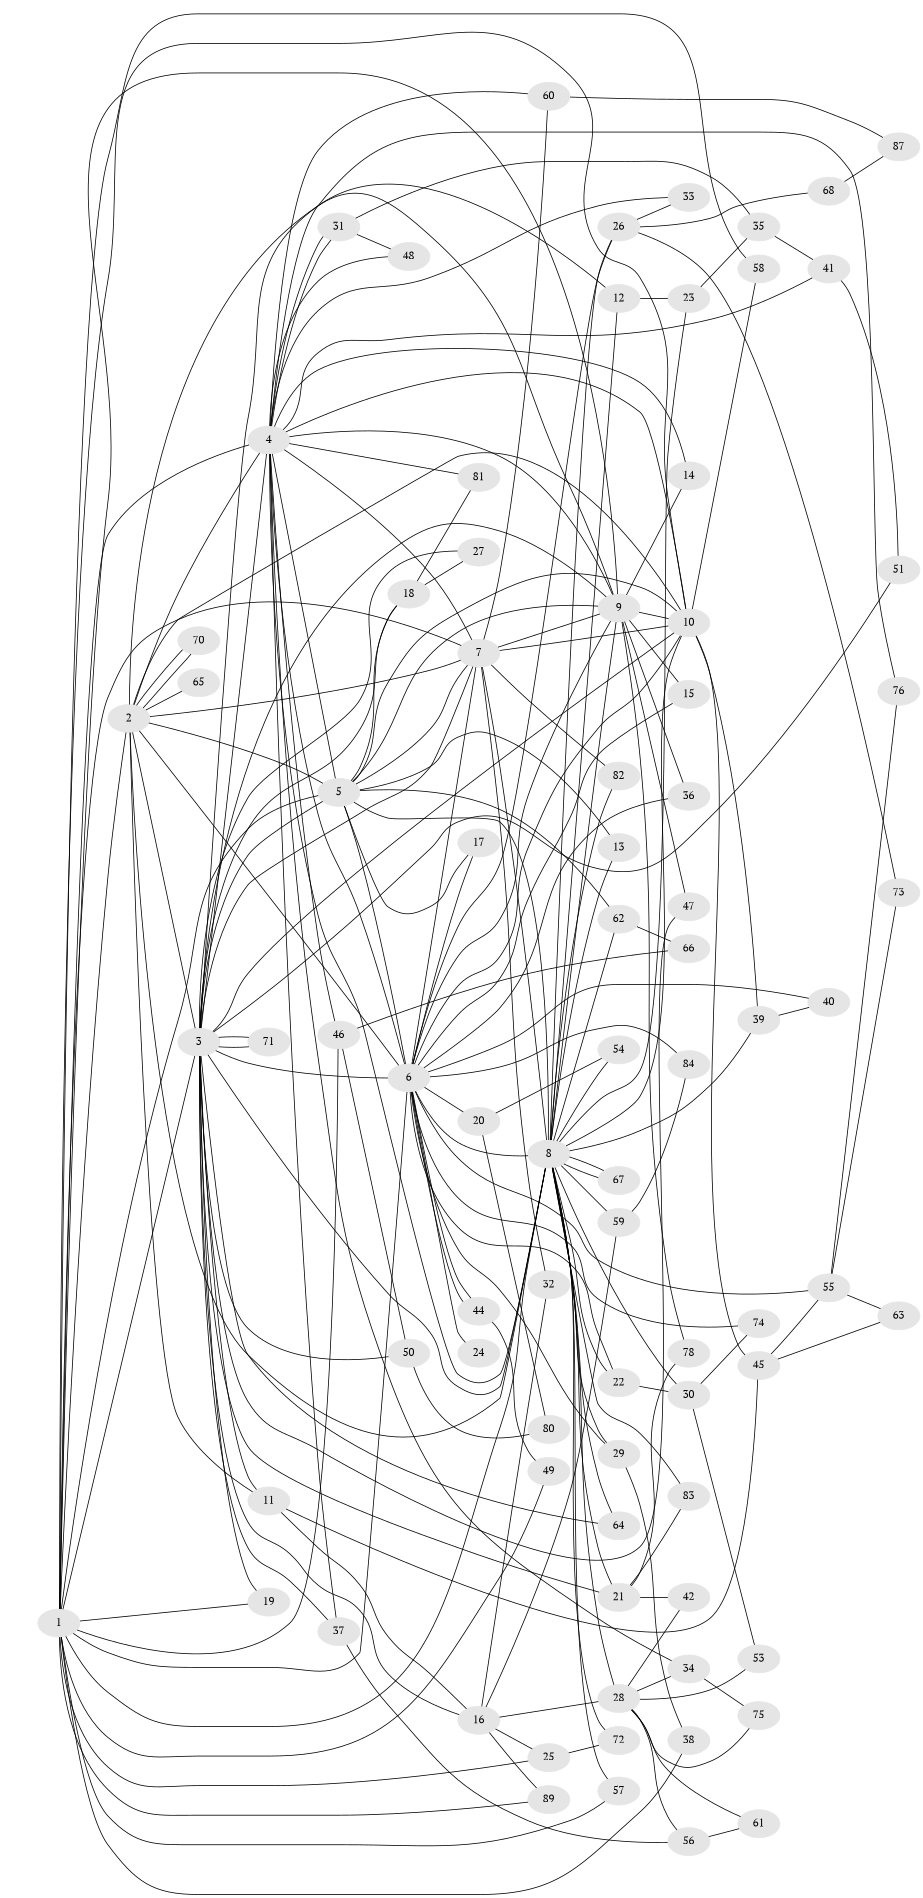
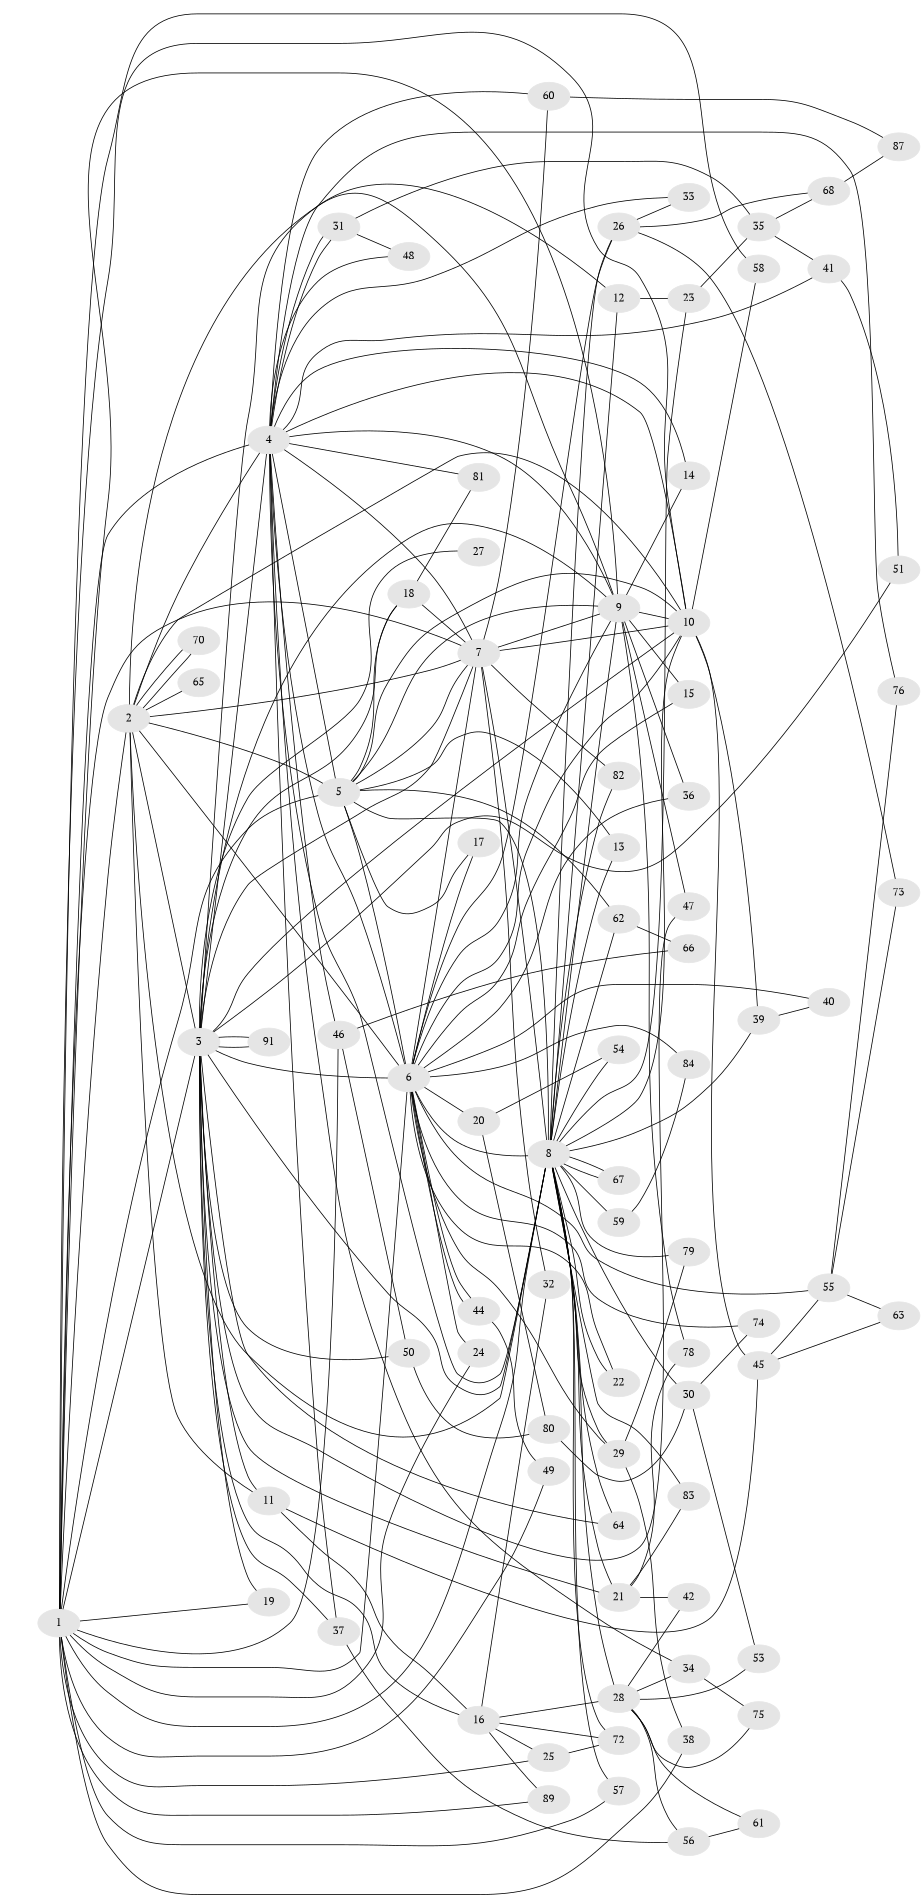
none -> (794, 209)
(444, 573) -> (446, 625)
(227, 895) -> none
(269, 1042) -> (269, 1042)
none -> (689, 1252)
(654, 1389) -> (638, 1476)
(567, 1502) -> (549, 1730)
none -> (366, 1666)
